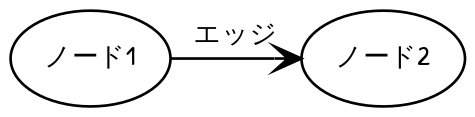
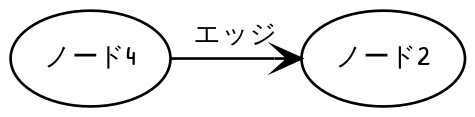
(91, 59) -> (91, 59)
